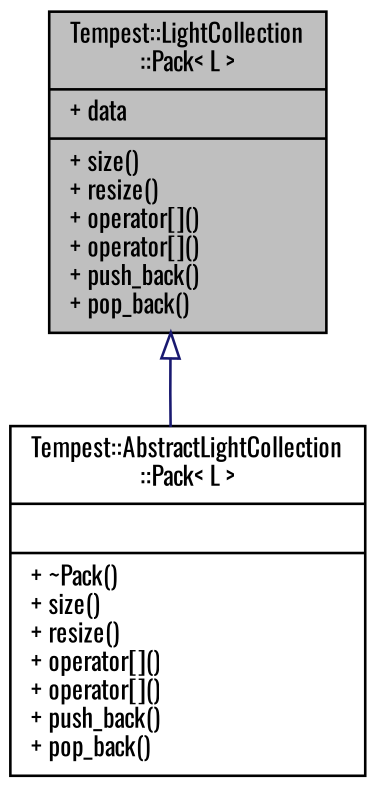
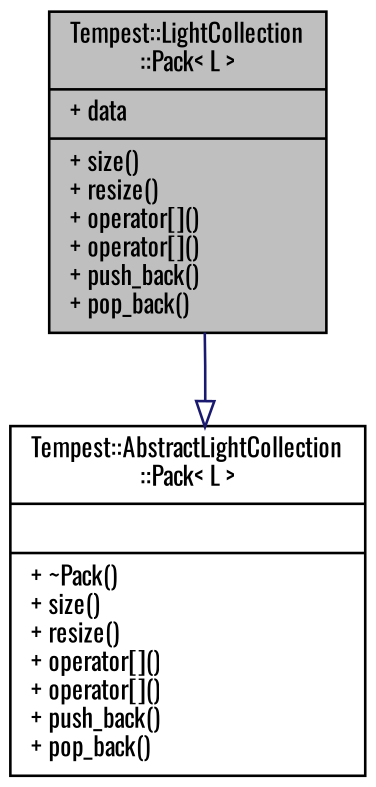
(170, 393) -> (205, 366)
